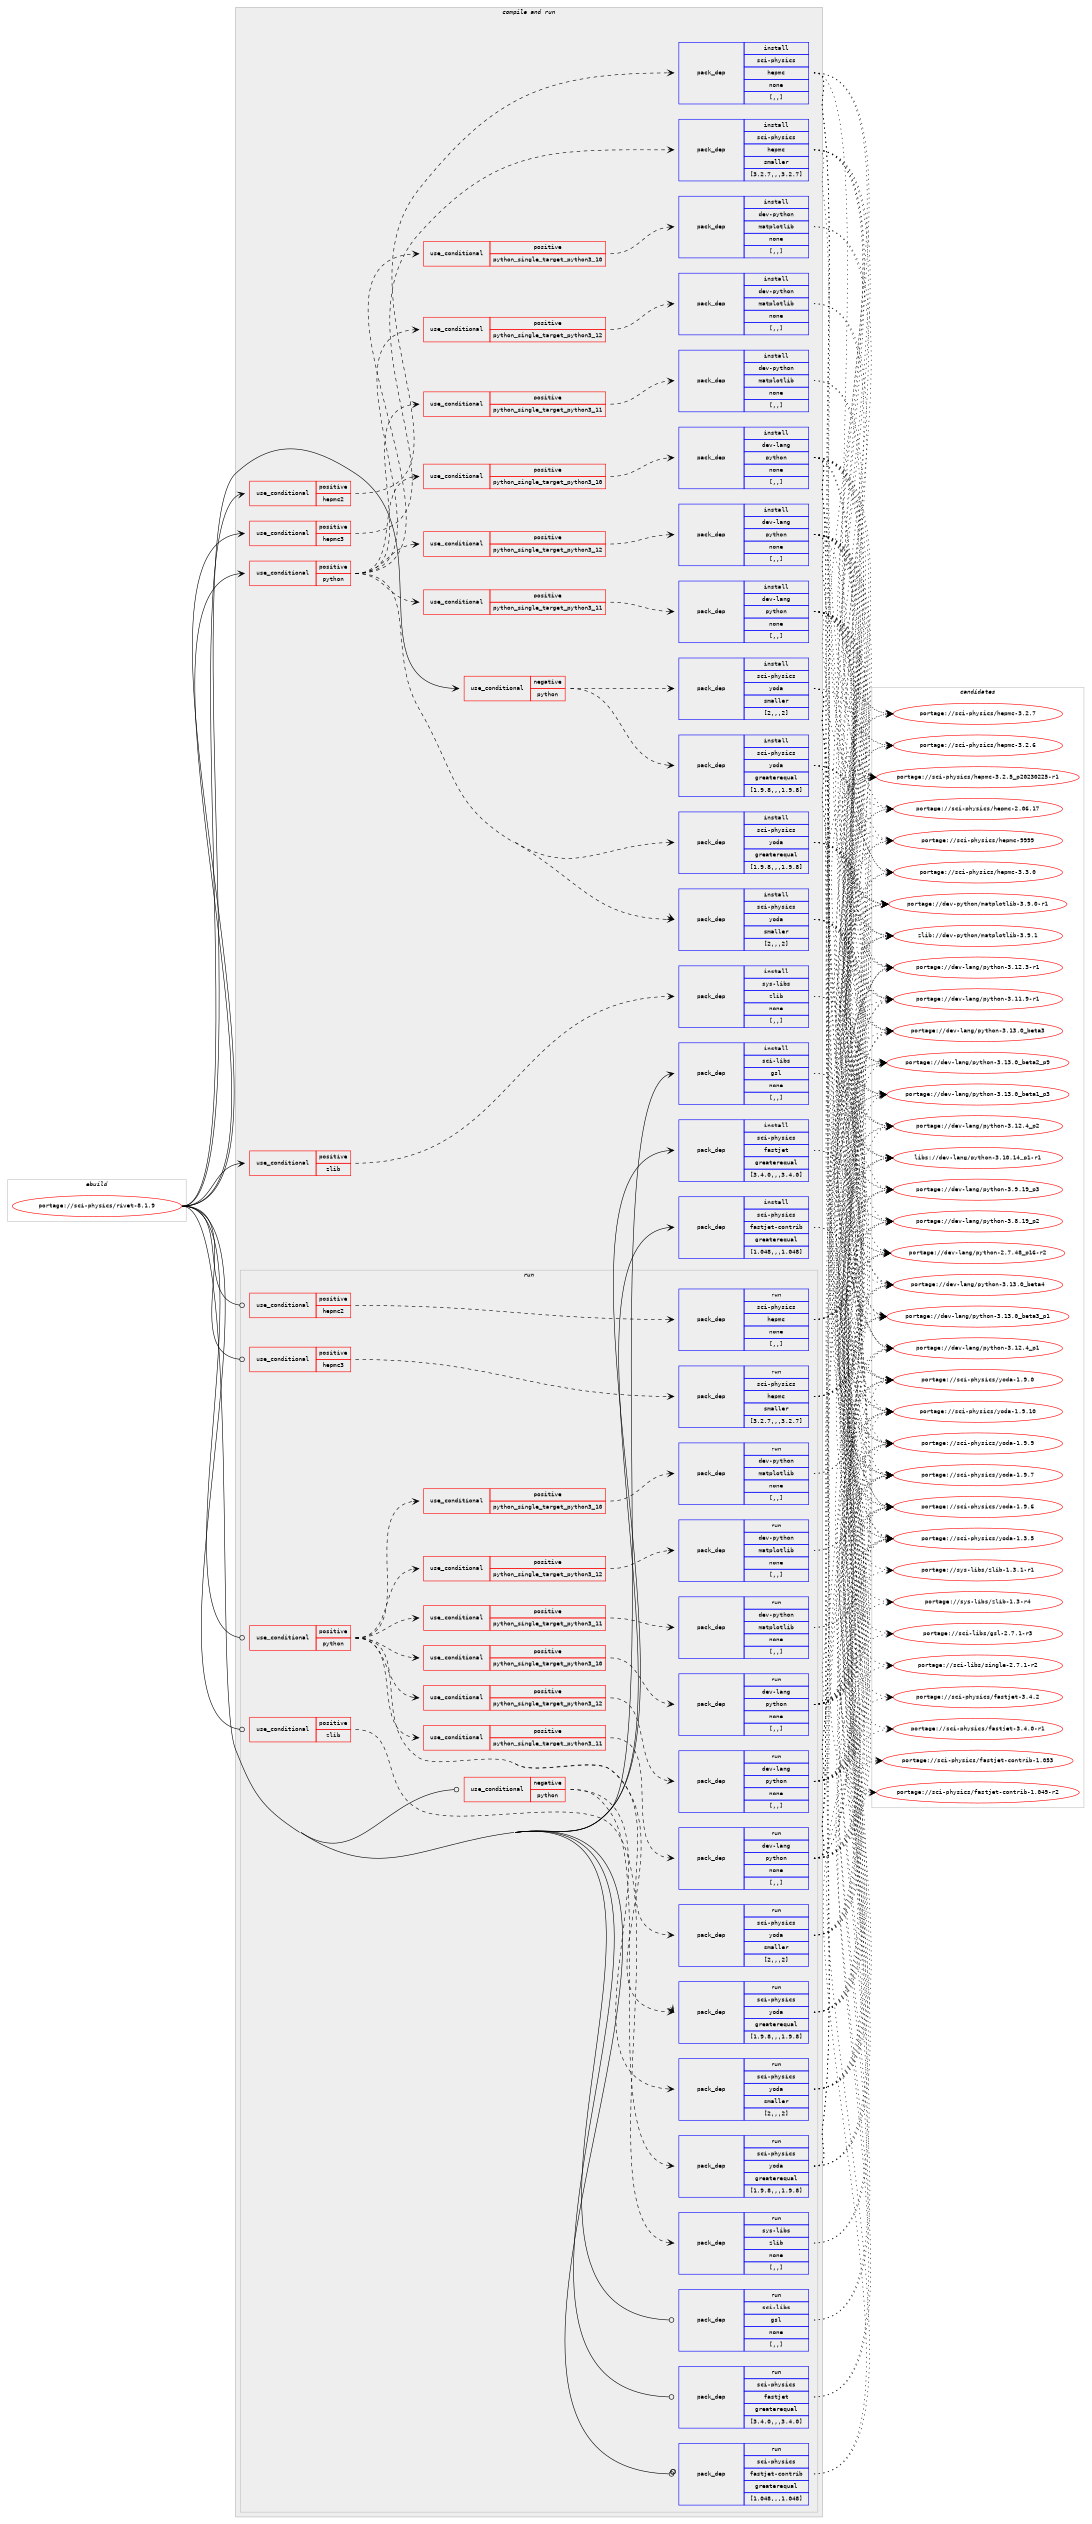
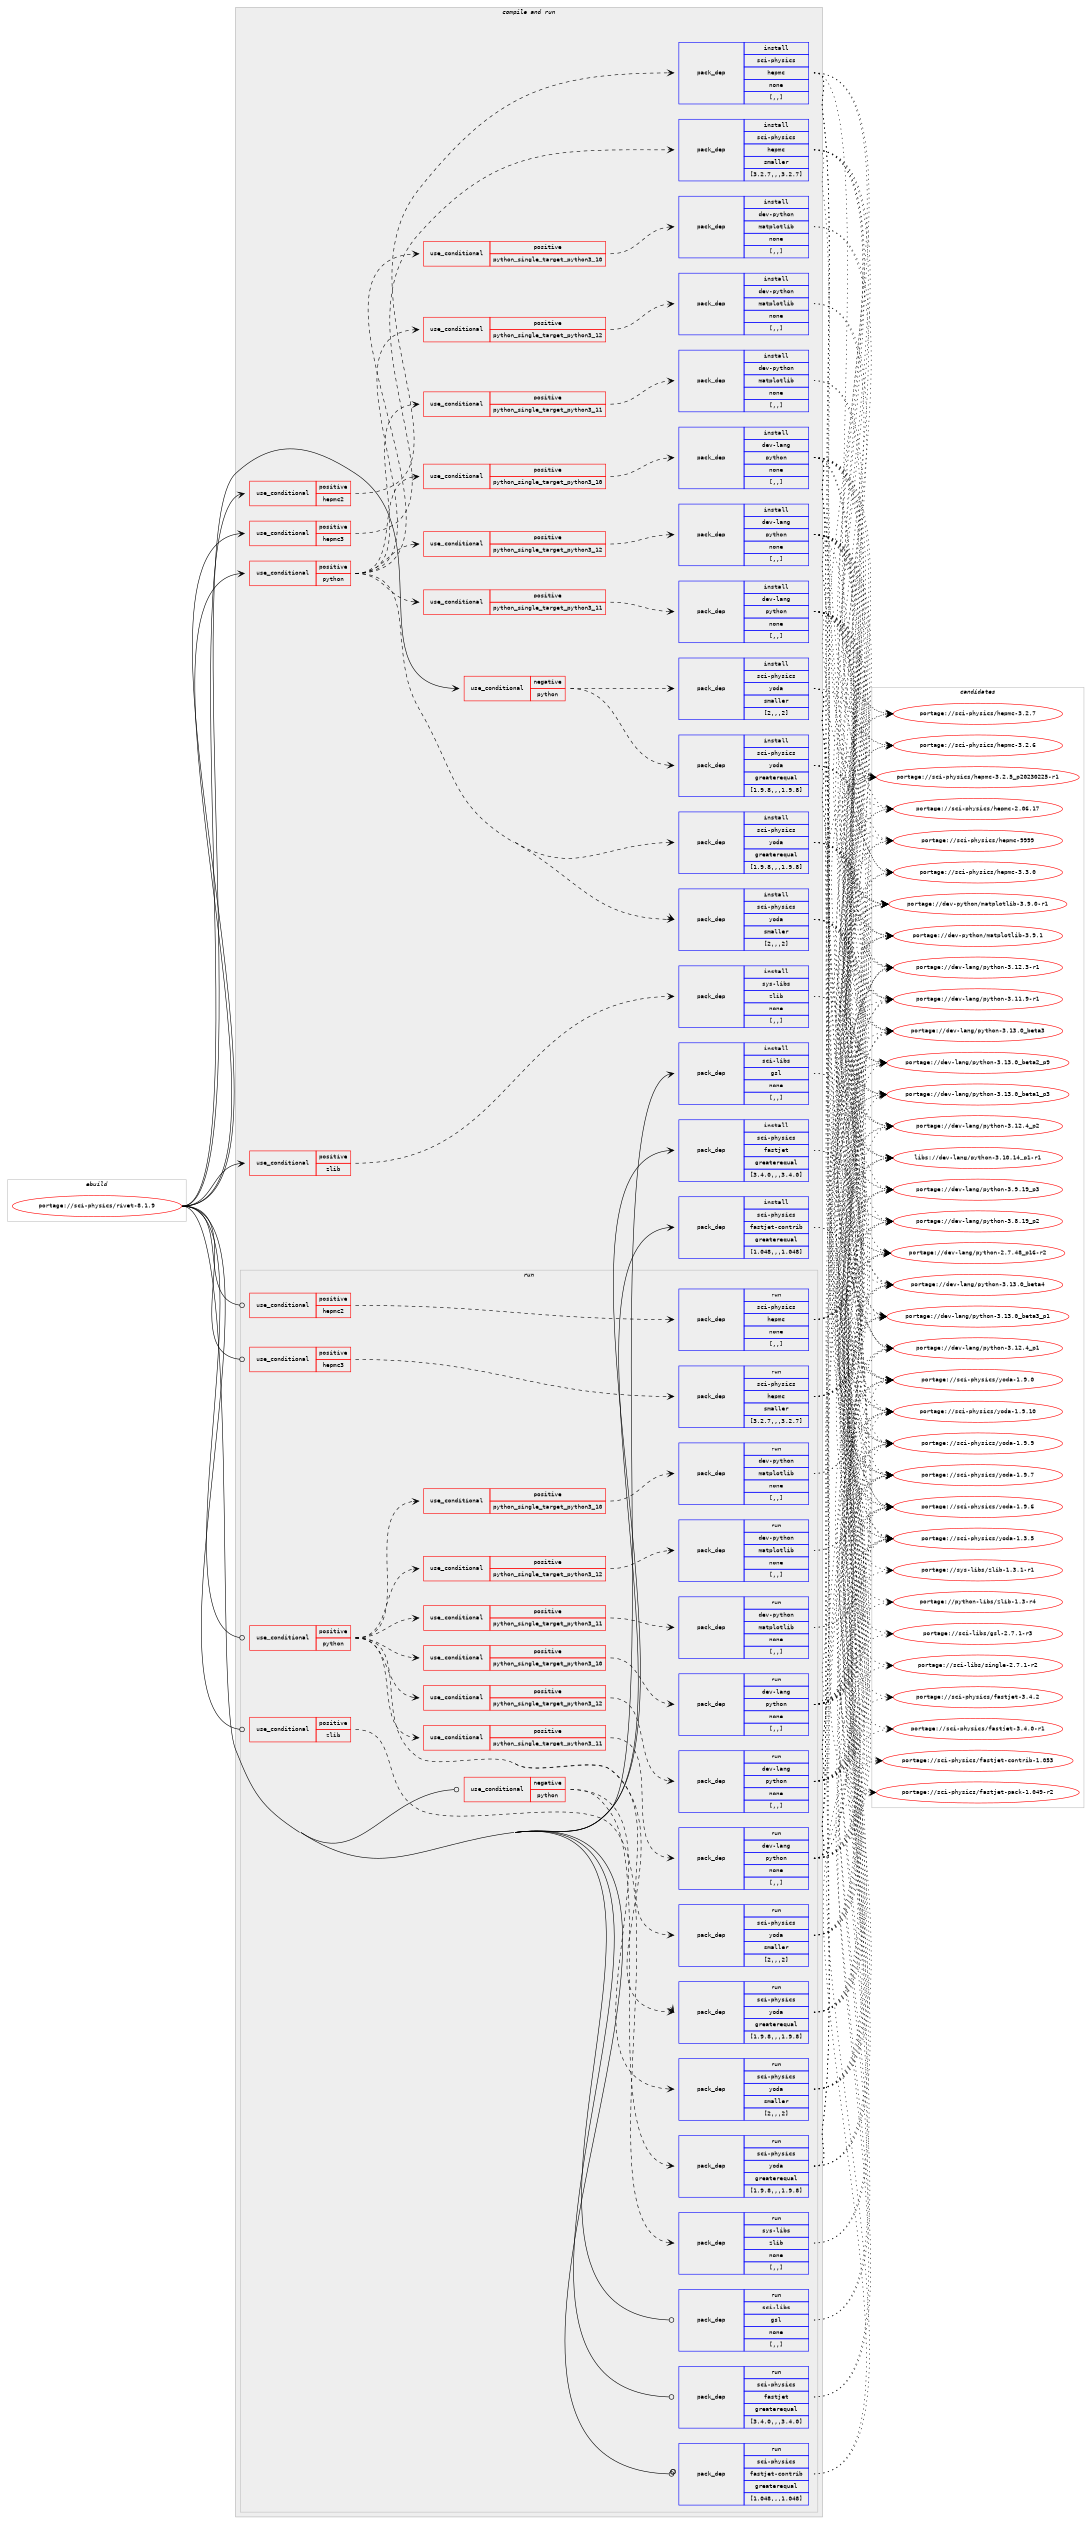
(978, 936) -> (978, 936)
(978, 1602) -> (978, 1602)
(978, 1792) -> (978, 1792)
